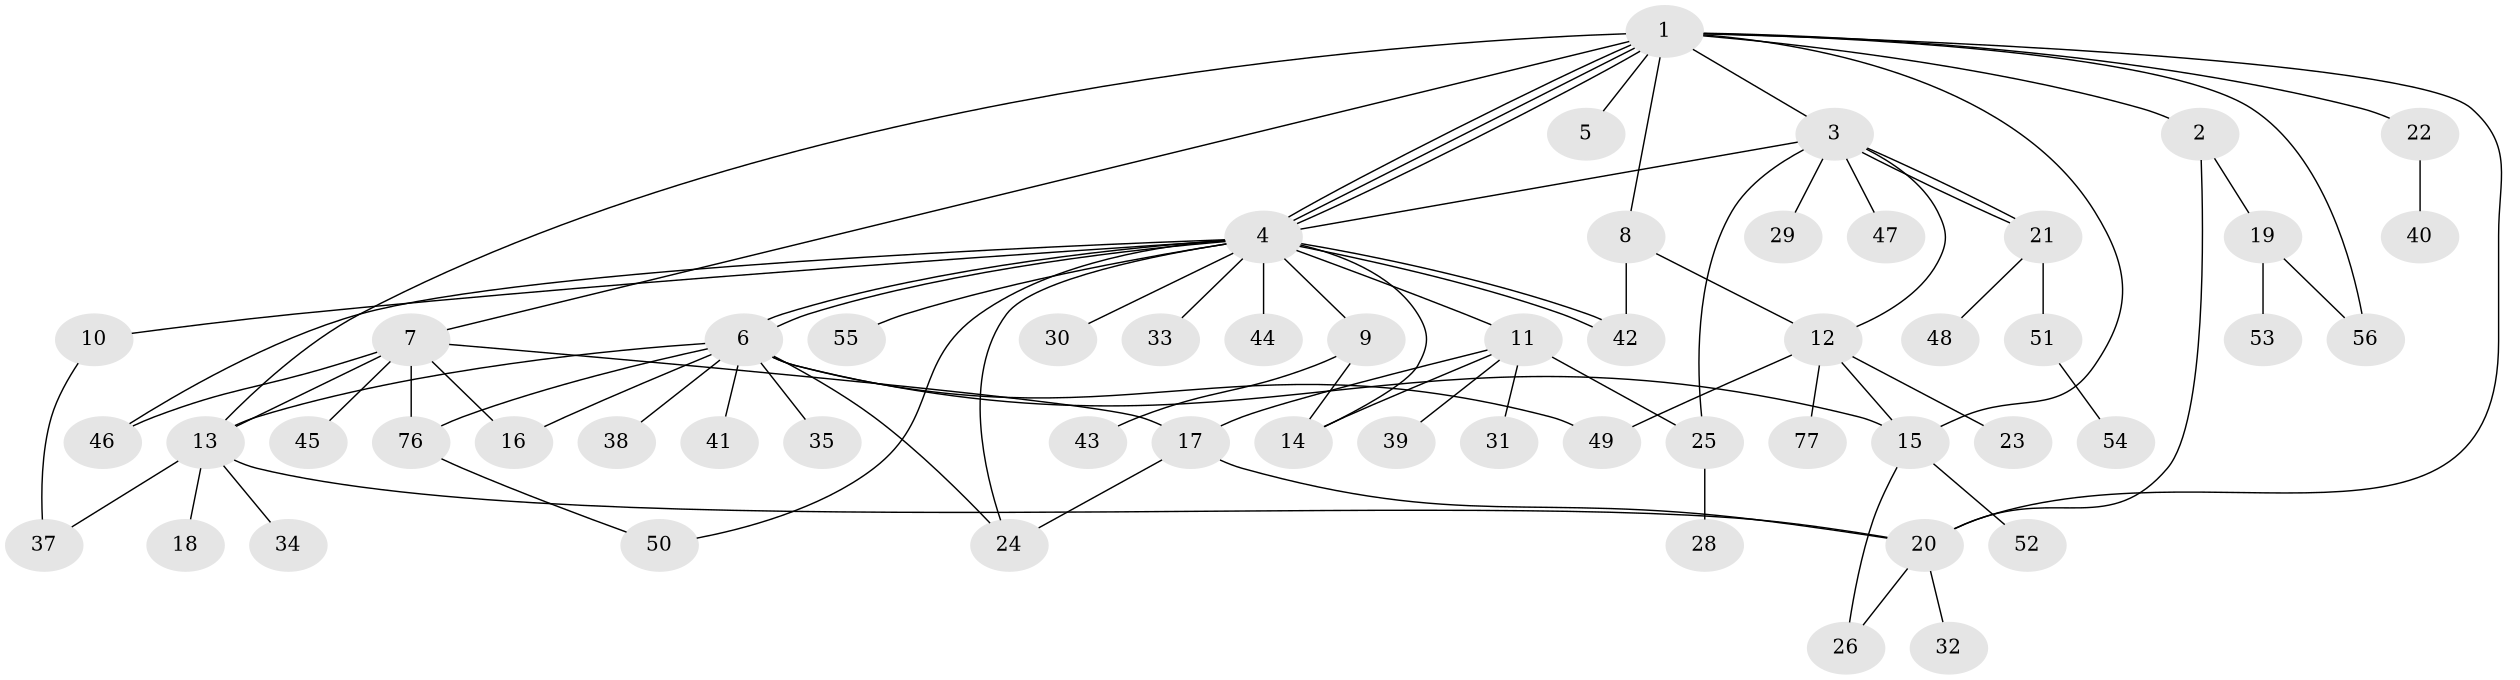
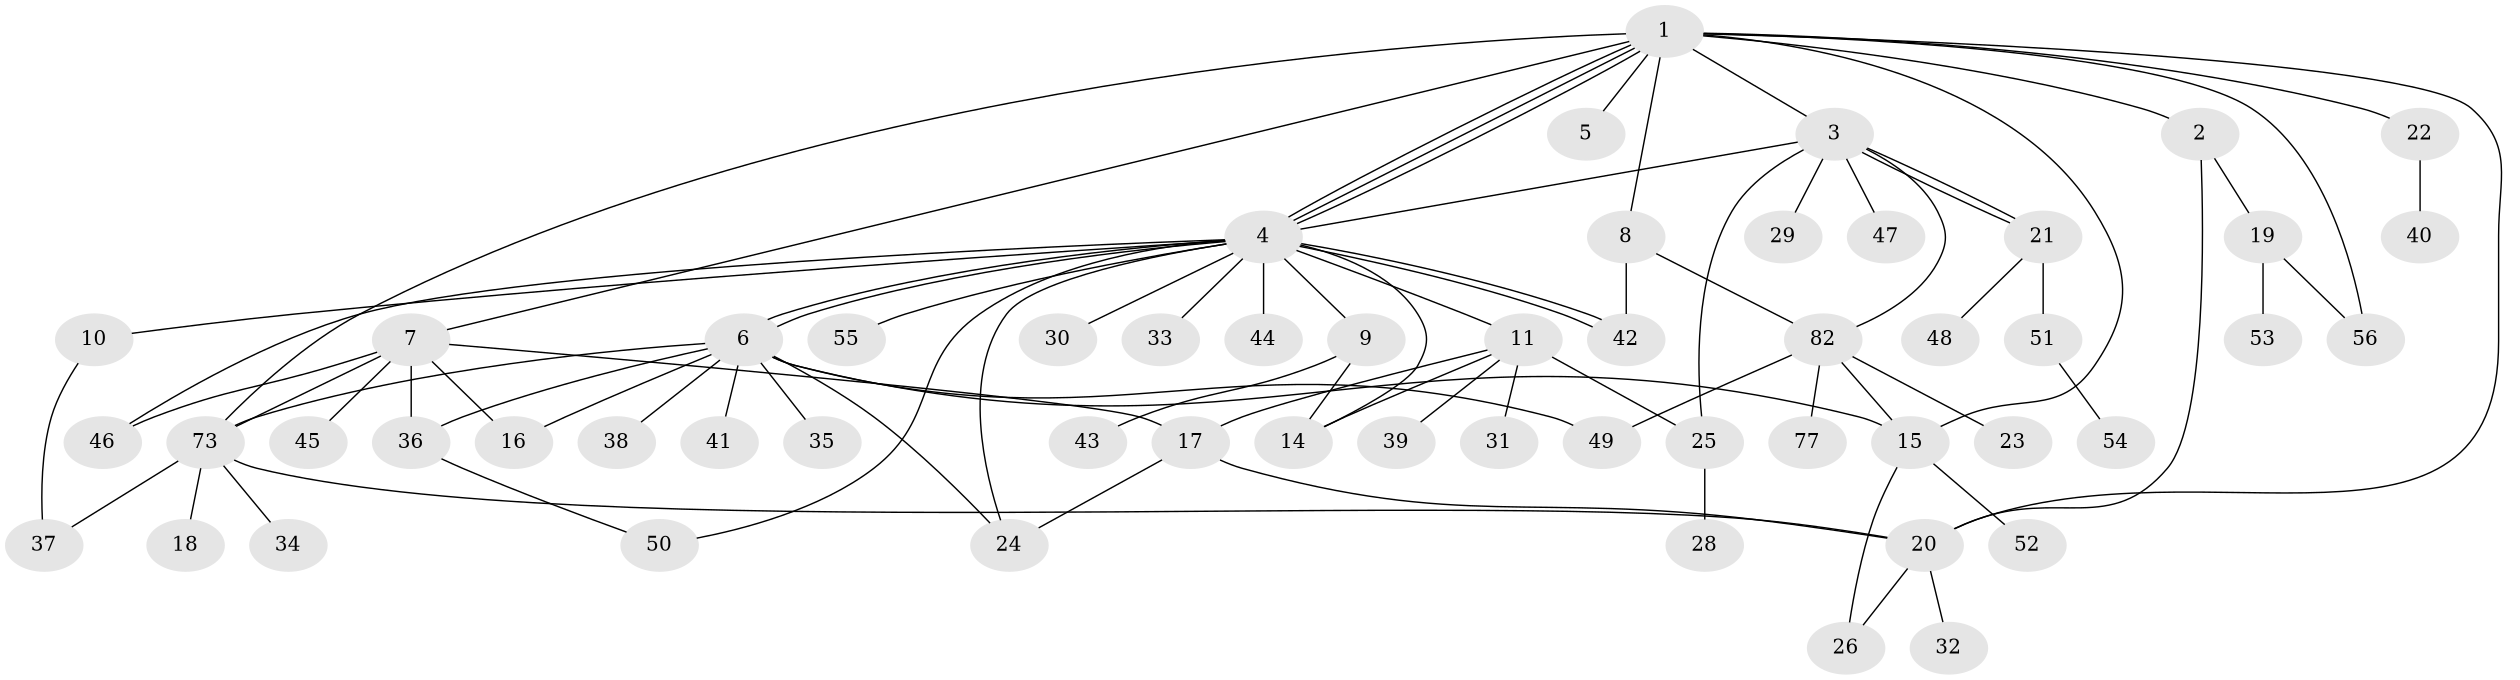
(1823, 340) -> (1823, 340)
(206, 443) -> (206, 443)
(411, 443) -> (411, 443)
